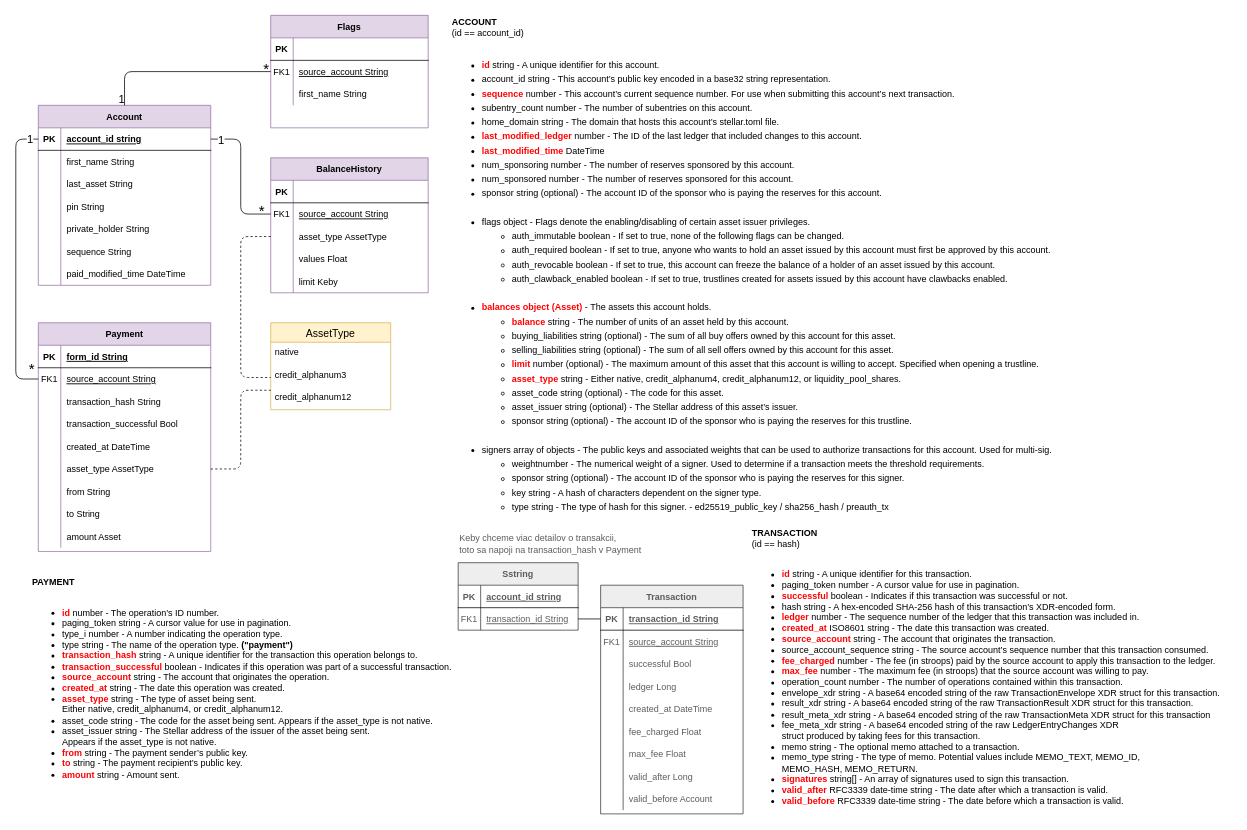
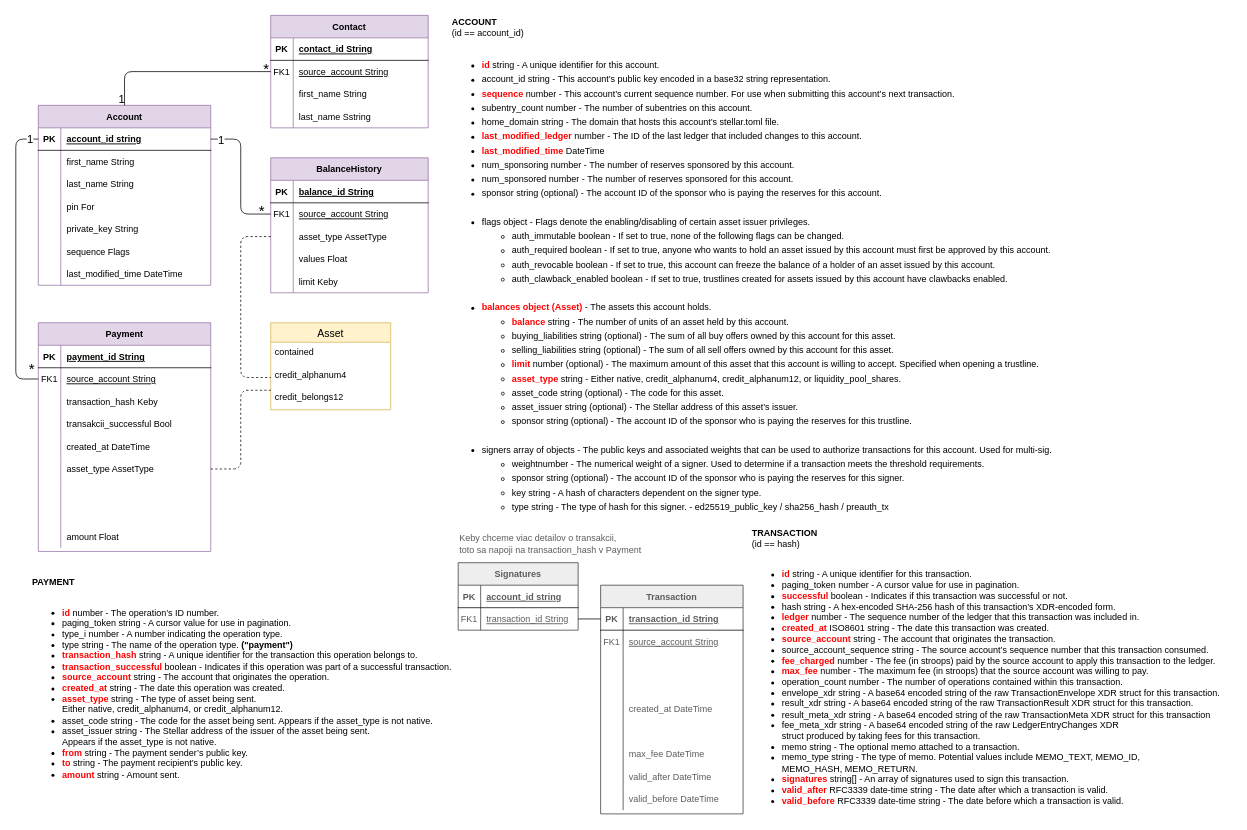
(349, 27) -> (349, 27)
none -> (360, 49)
none -> (360, 117)
(105, 185) -> (103, 185)
none -> (360, 192)
(88, 207) -> (81, 207)
(114, 230) -> (108, 230)
(101, 252) -> (99, 252)
(127, 275) -> (127, 275)
(330, 333) -> (330, 333)
(288, 353) -> (296, 353)
(98, 357) -> (105, 357)
(312, 375) -> (312, 375)
(315, 398) -> (312, 398)
(120, 402) -> (117, 402)
(129, 425) -> (126, 425)
(135, 492) -> none
(135, 514) -> none
(95, 537) -> (94, 537)
(518, 575) -> (518, 575)
(683, 664) -> none
(683, 687) -> none
(683, 732) -> none
(659, 755) -> (666, 755)
(665, 777) -> (674, 777)
(675, 800) -> (677, 800)
